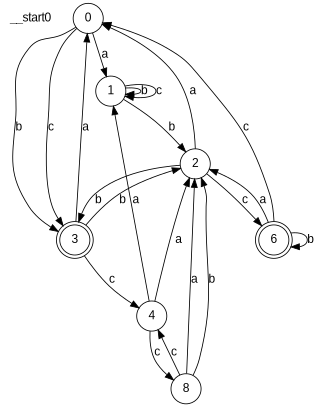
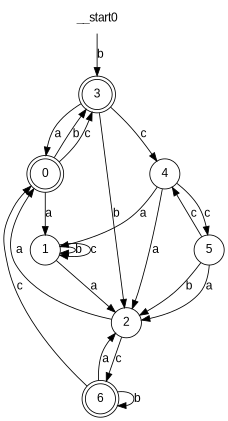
(88, 18) -> (45, 174)
(172, 128) -> (94, 286)
(121, 178) -> (97, 50)
(186, 389) -> (209, 250)
